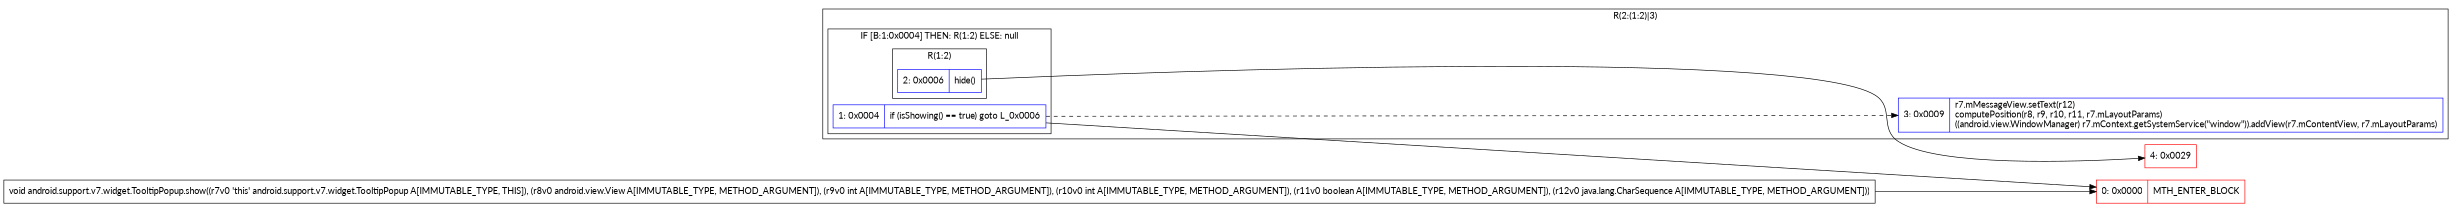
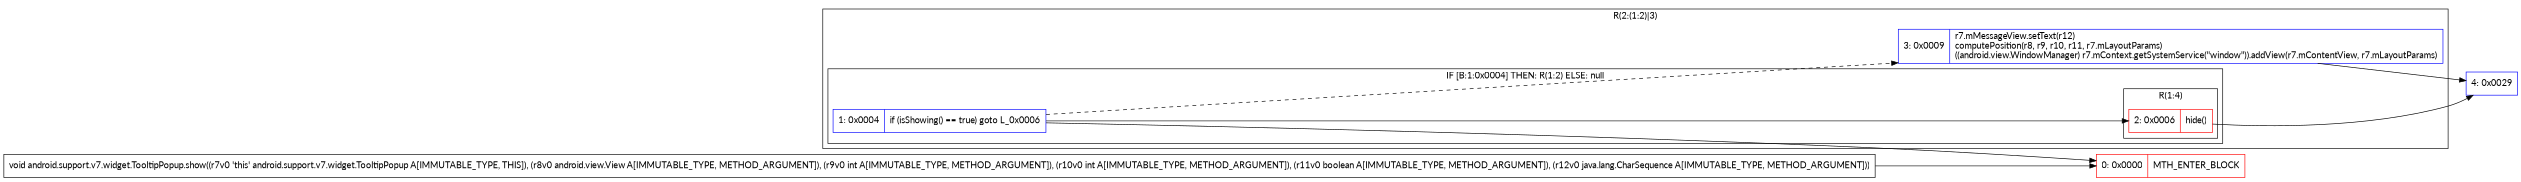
(940, 56) -> (2171, 96)
none -> (2389, 72)
(940, 81) -> (2171, 121)
none -> (1584, 121)
(2171, 156) -> (2492, 84)
